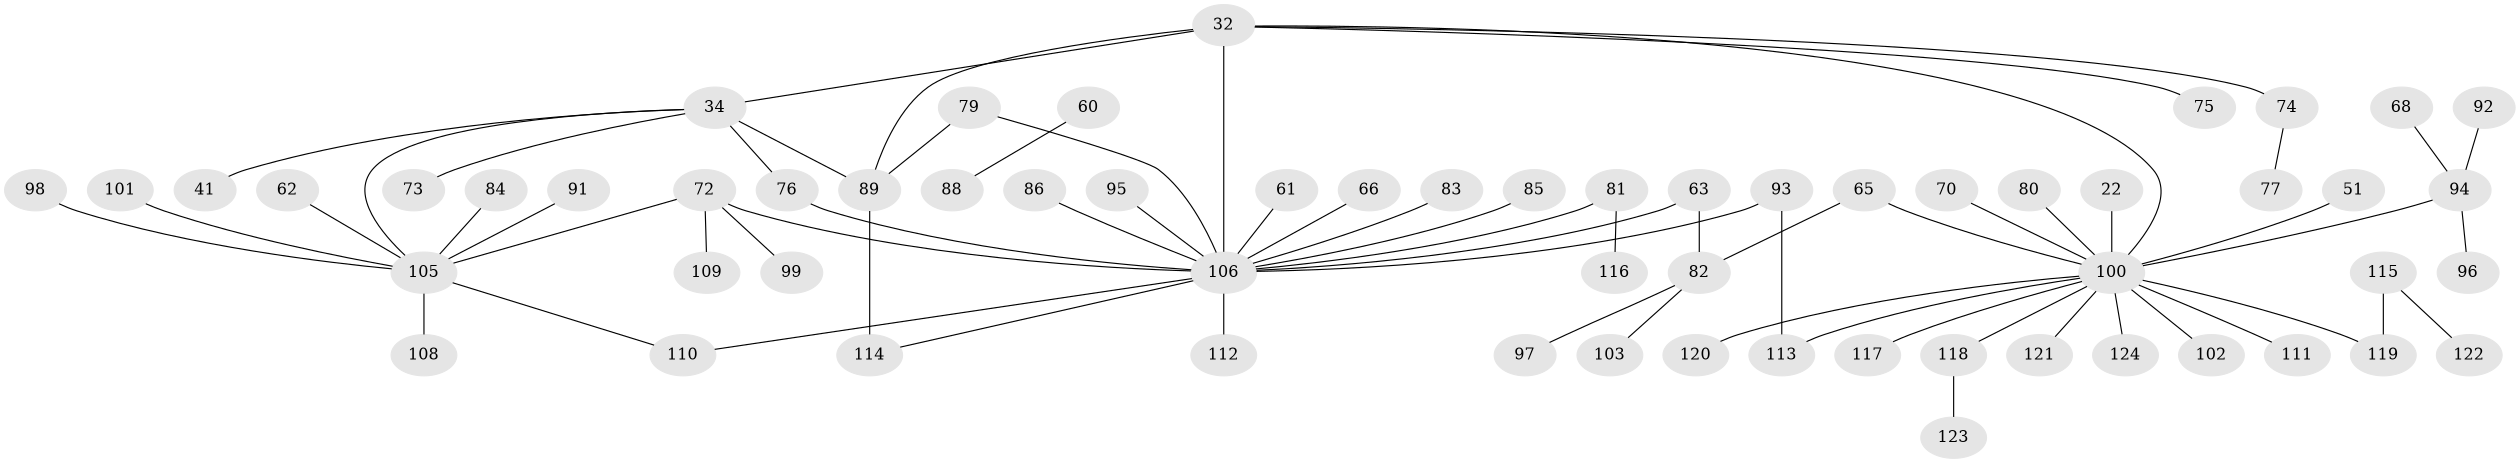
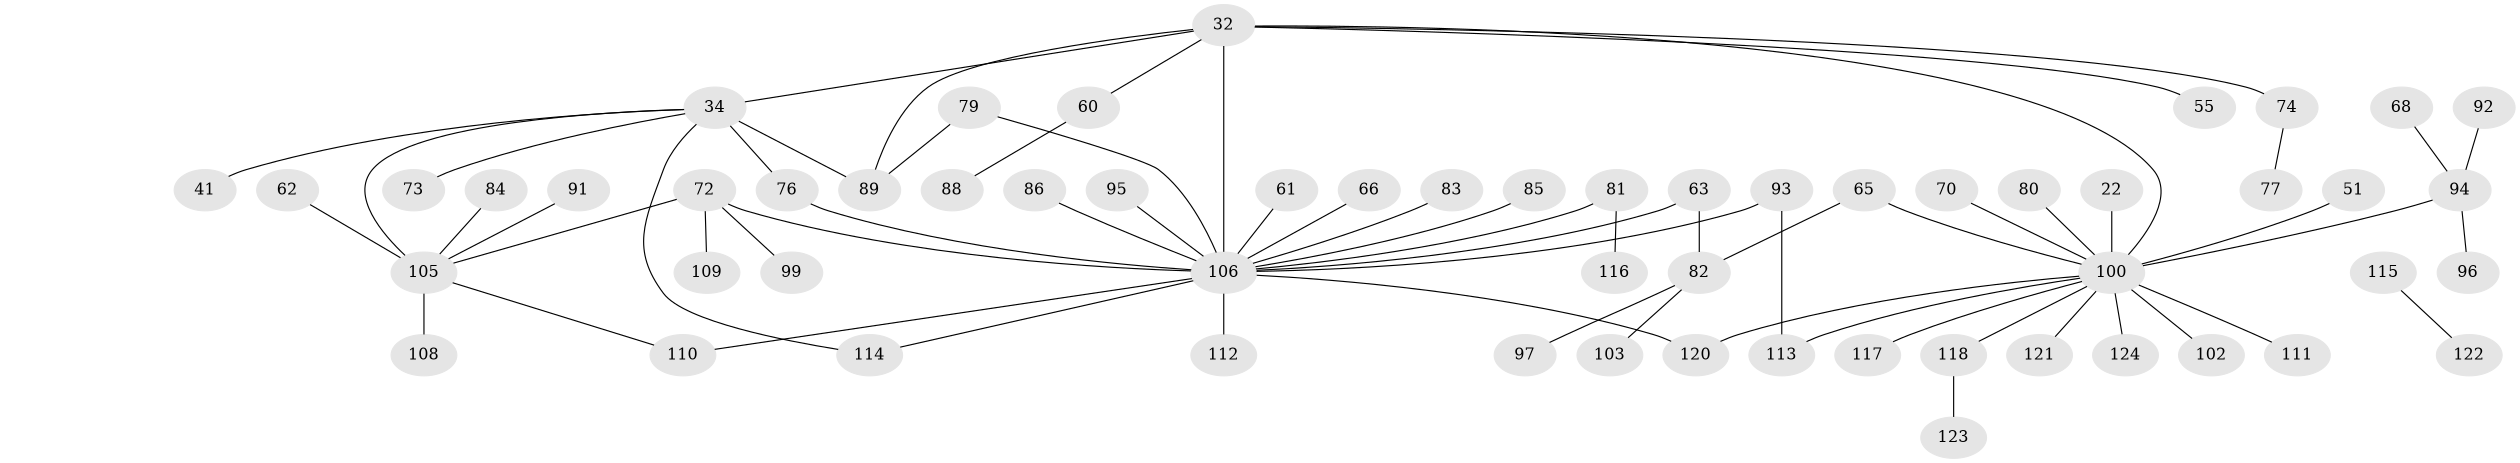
none -> (1156, 66)
(2205, 108) -> (2205, 108)
(36, 190) -> none
(120, 190) -> none
(870, 273) -> (663, 292)
none -> (1466, 296)
(2383, 355) -> none
